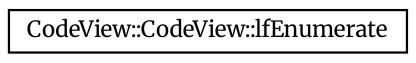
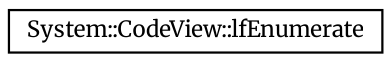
(208, 31) -> (196, 31)
